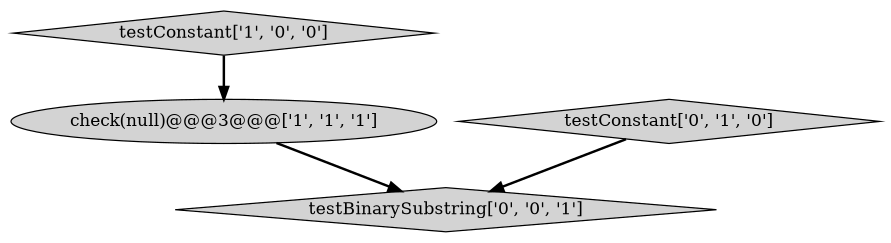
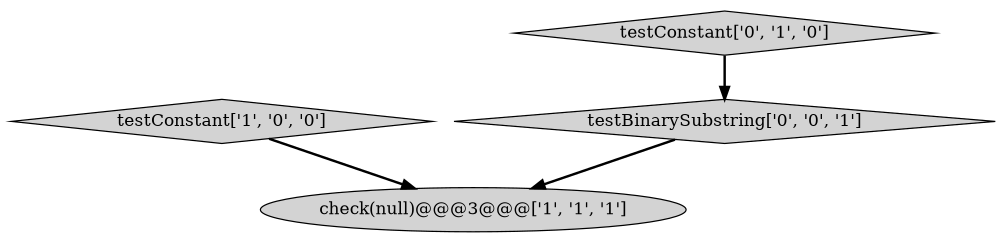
(333, 165) -> (610, 162)
